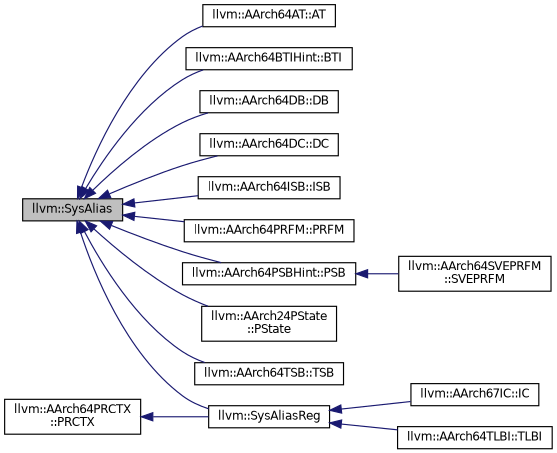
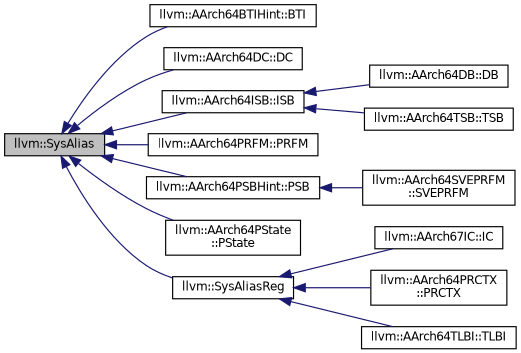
(269, 16) -> none
(146, 145) -> (343, 88)
(134, 307) -> (340, 111)
(269, 324) -> (233, 238)
(181, 417) -> (338, 288)
